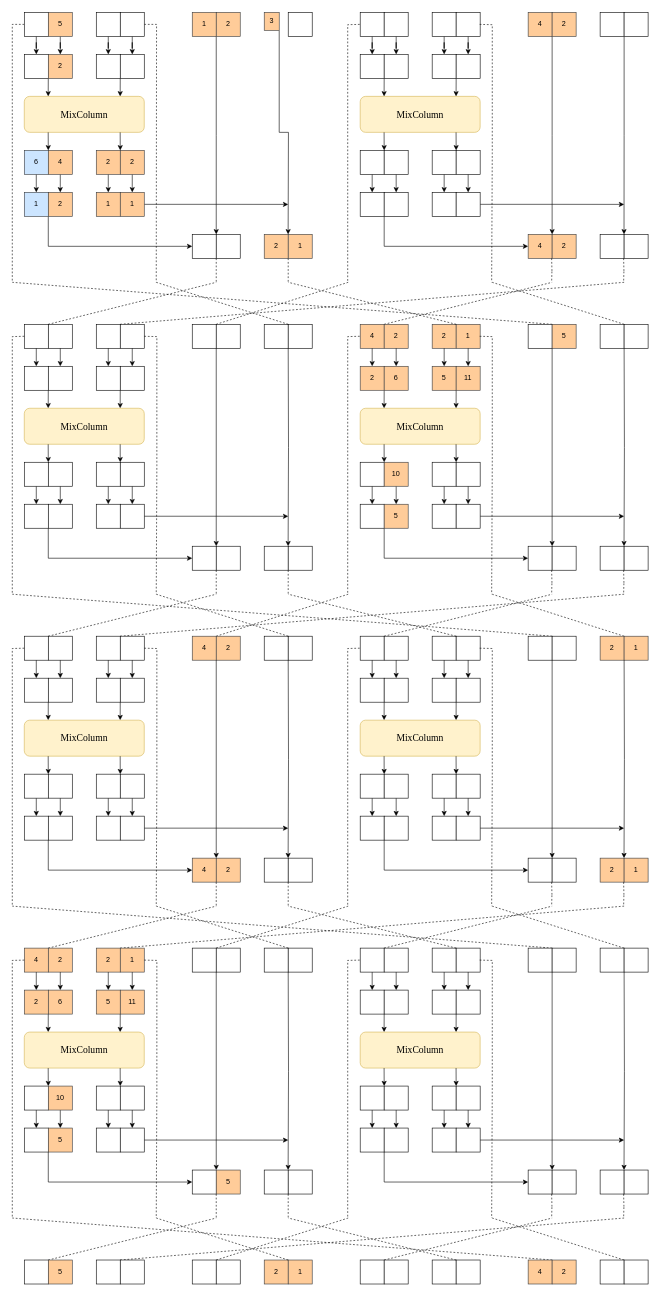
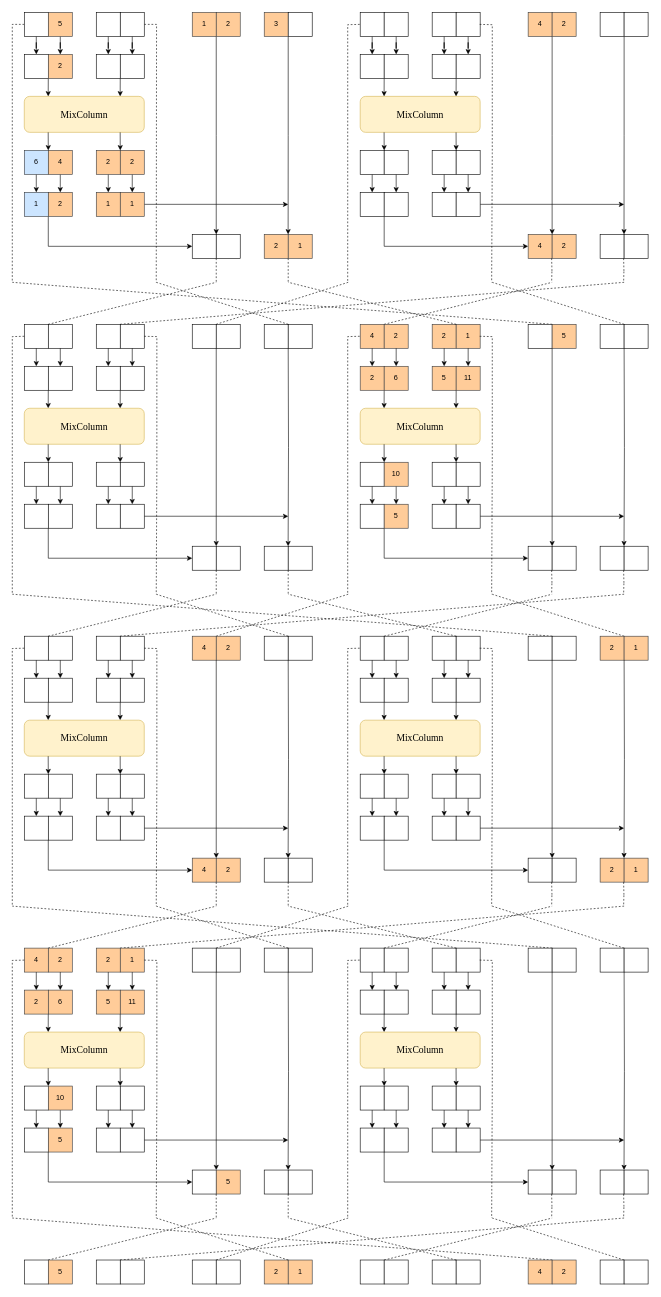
(272, 21) -> (276, 24)
